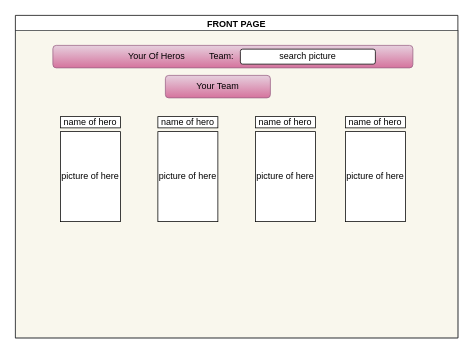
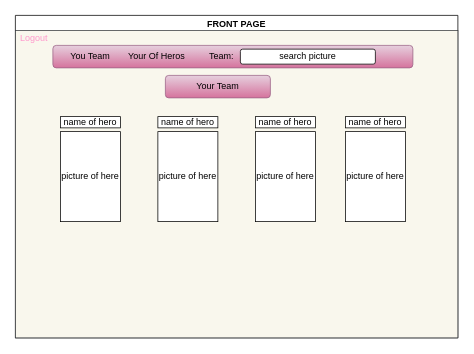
none -> (34, 38)
none -> (90, 57)
